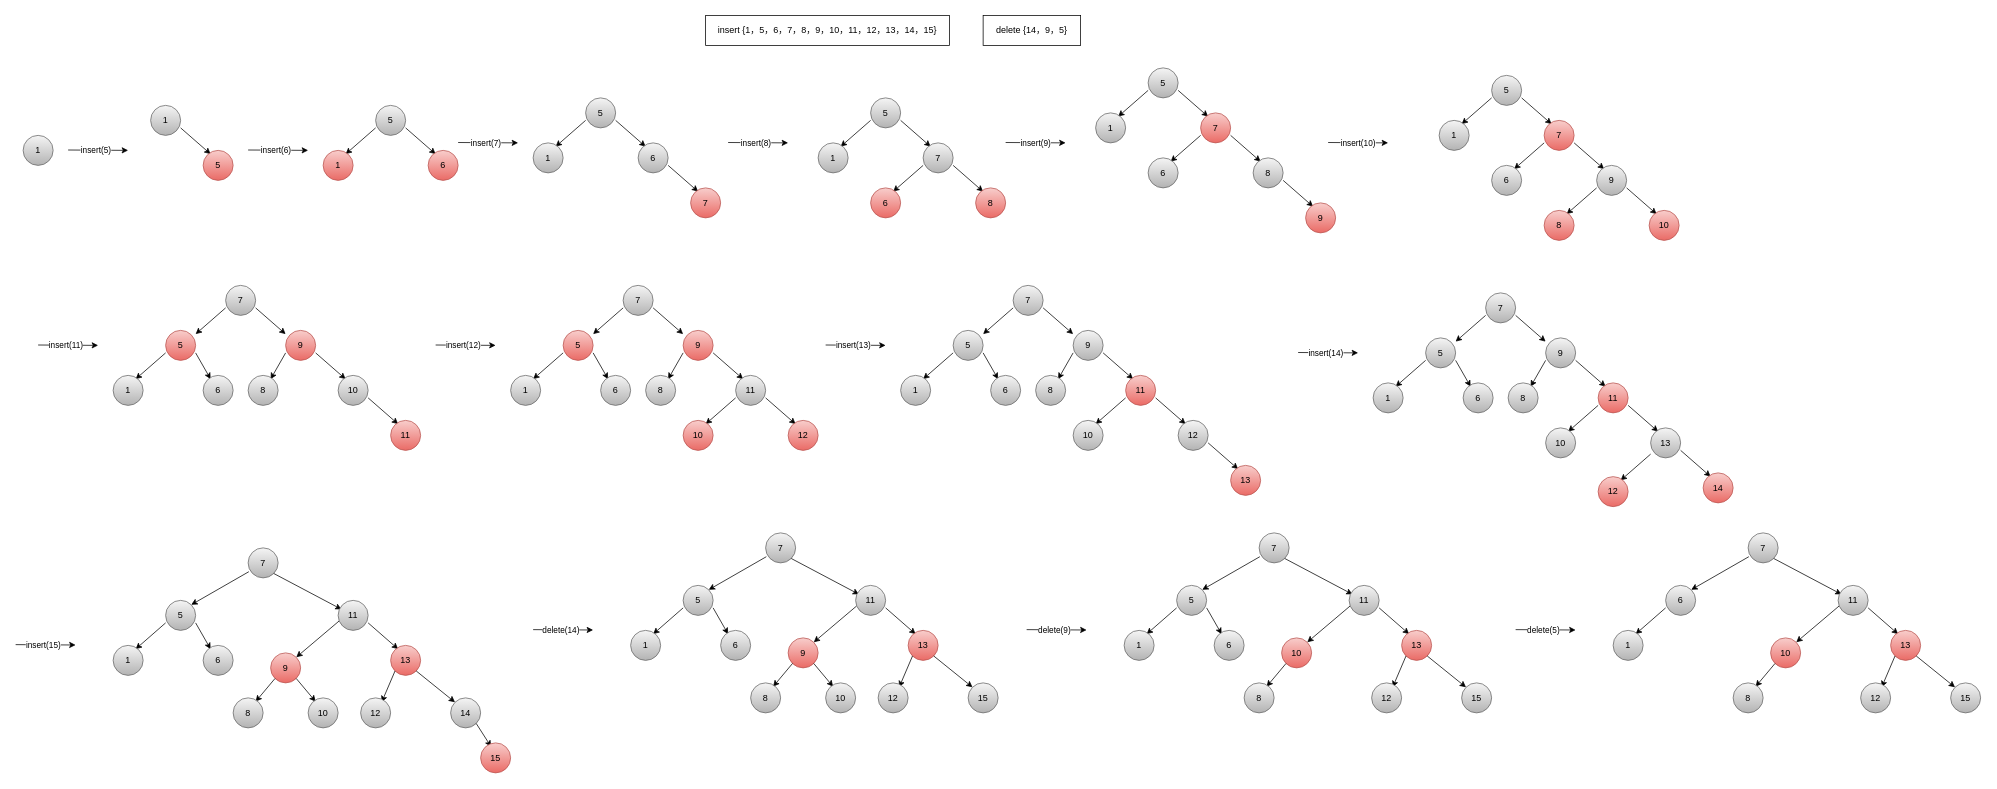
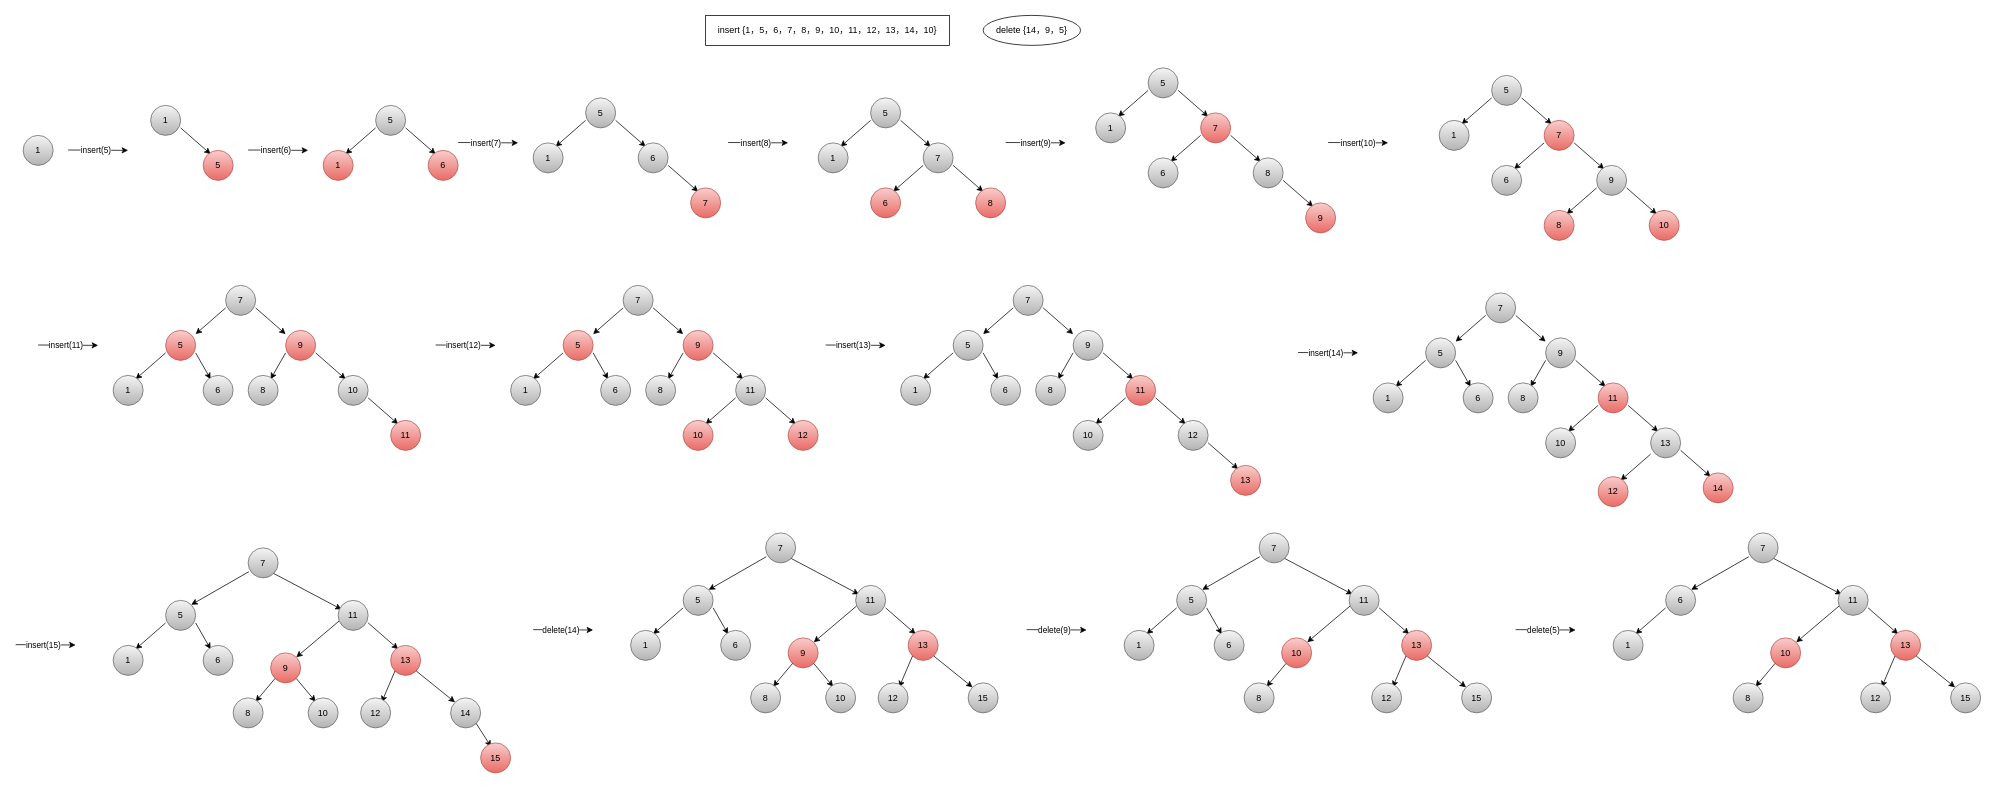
(827, 30) -> (827, 30)
(1032, 30) -> (1032, 30)
